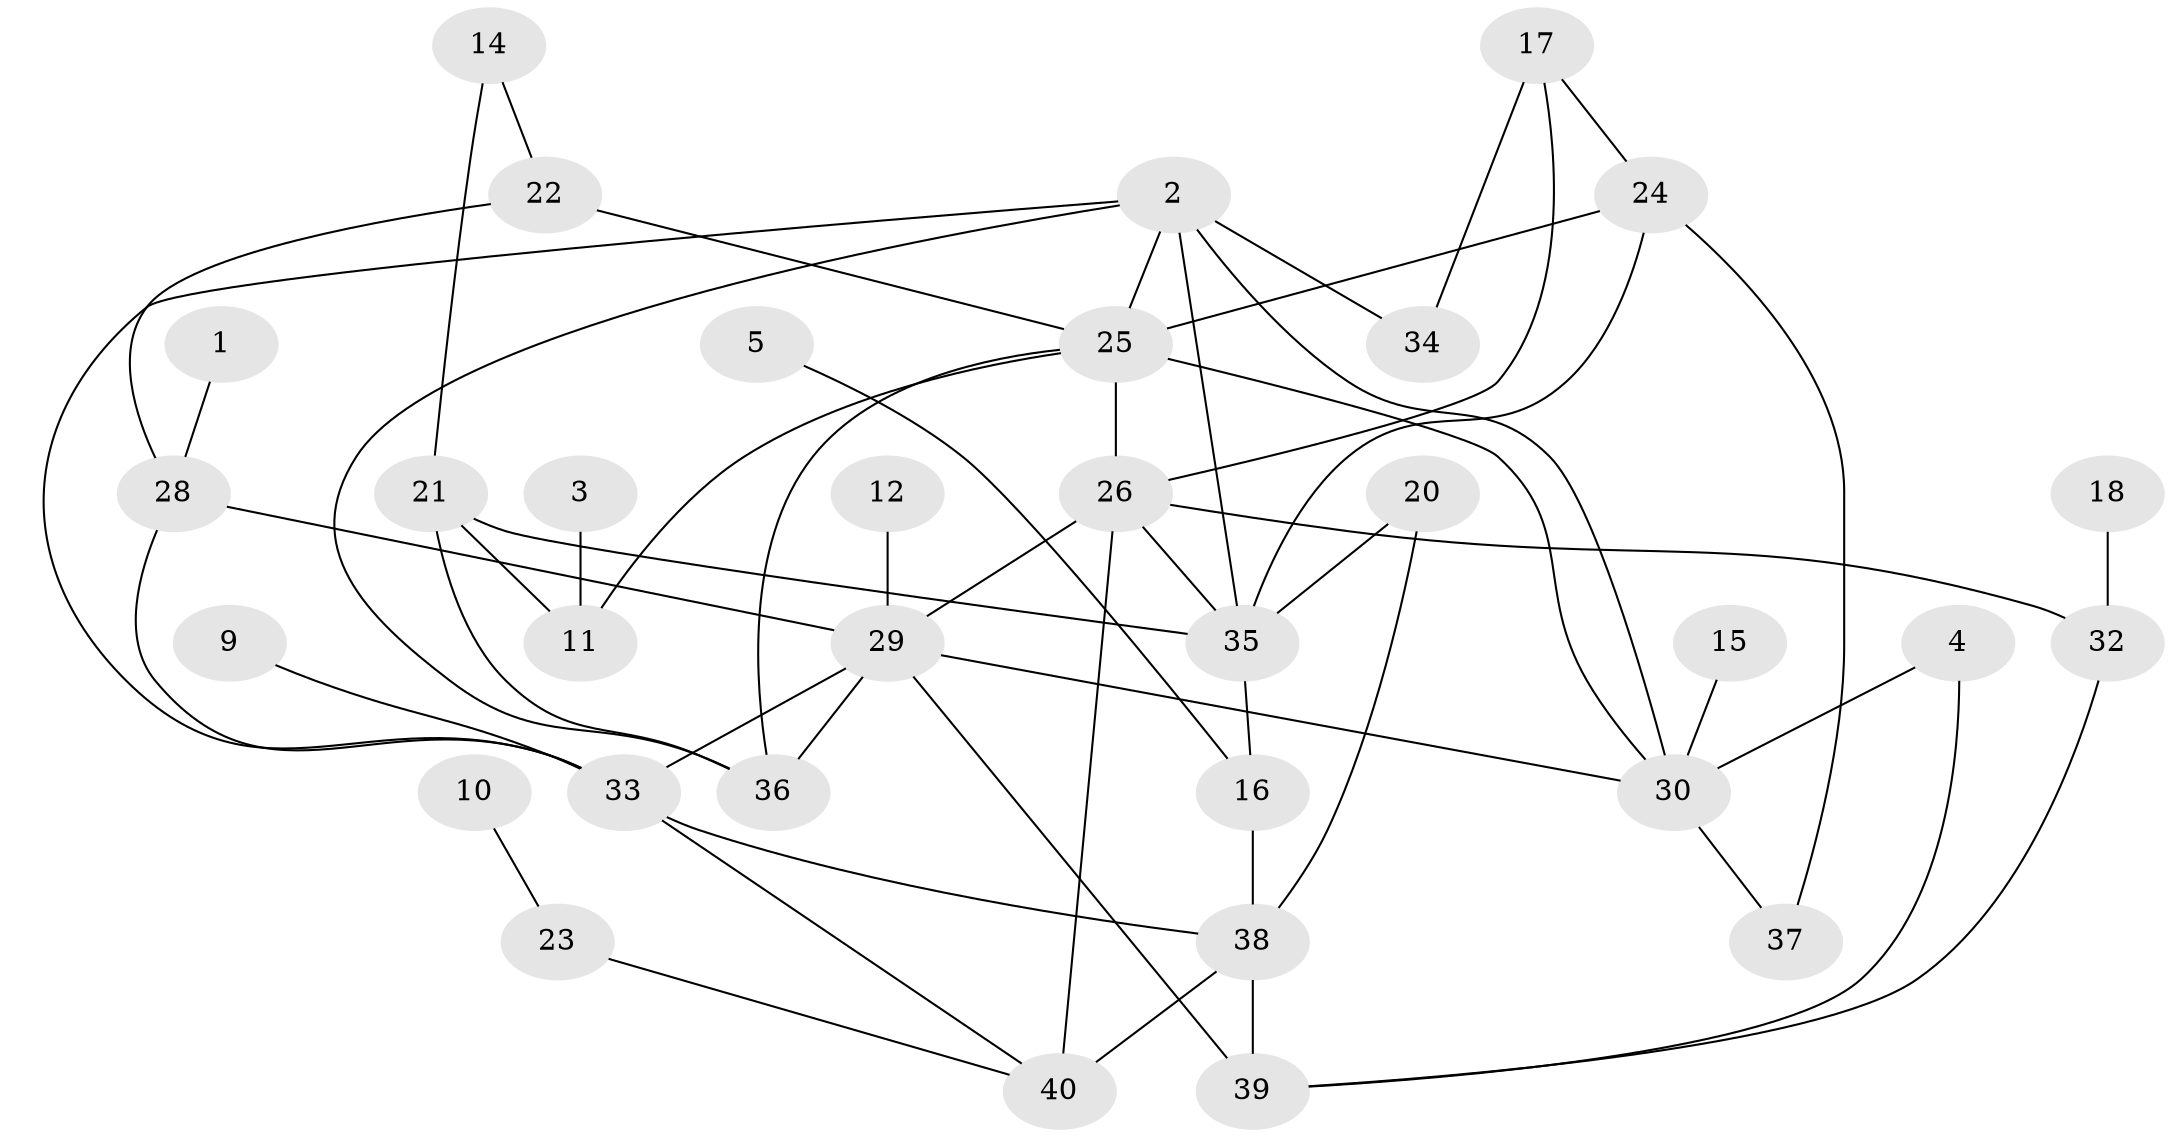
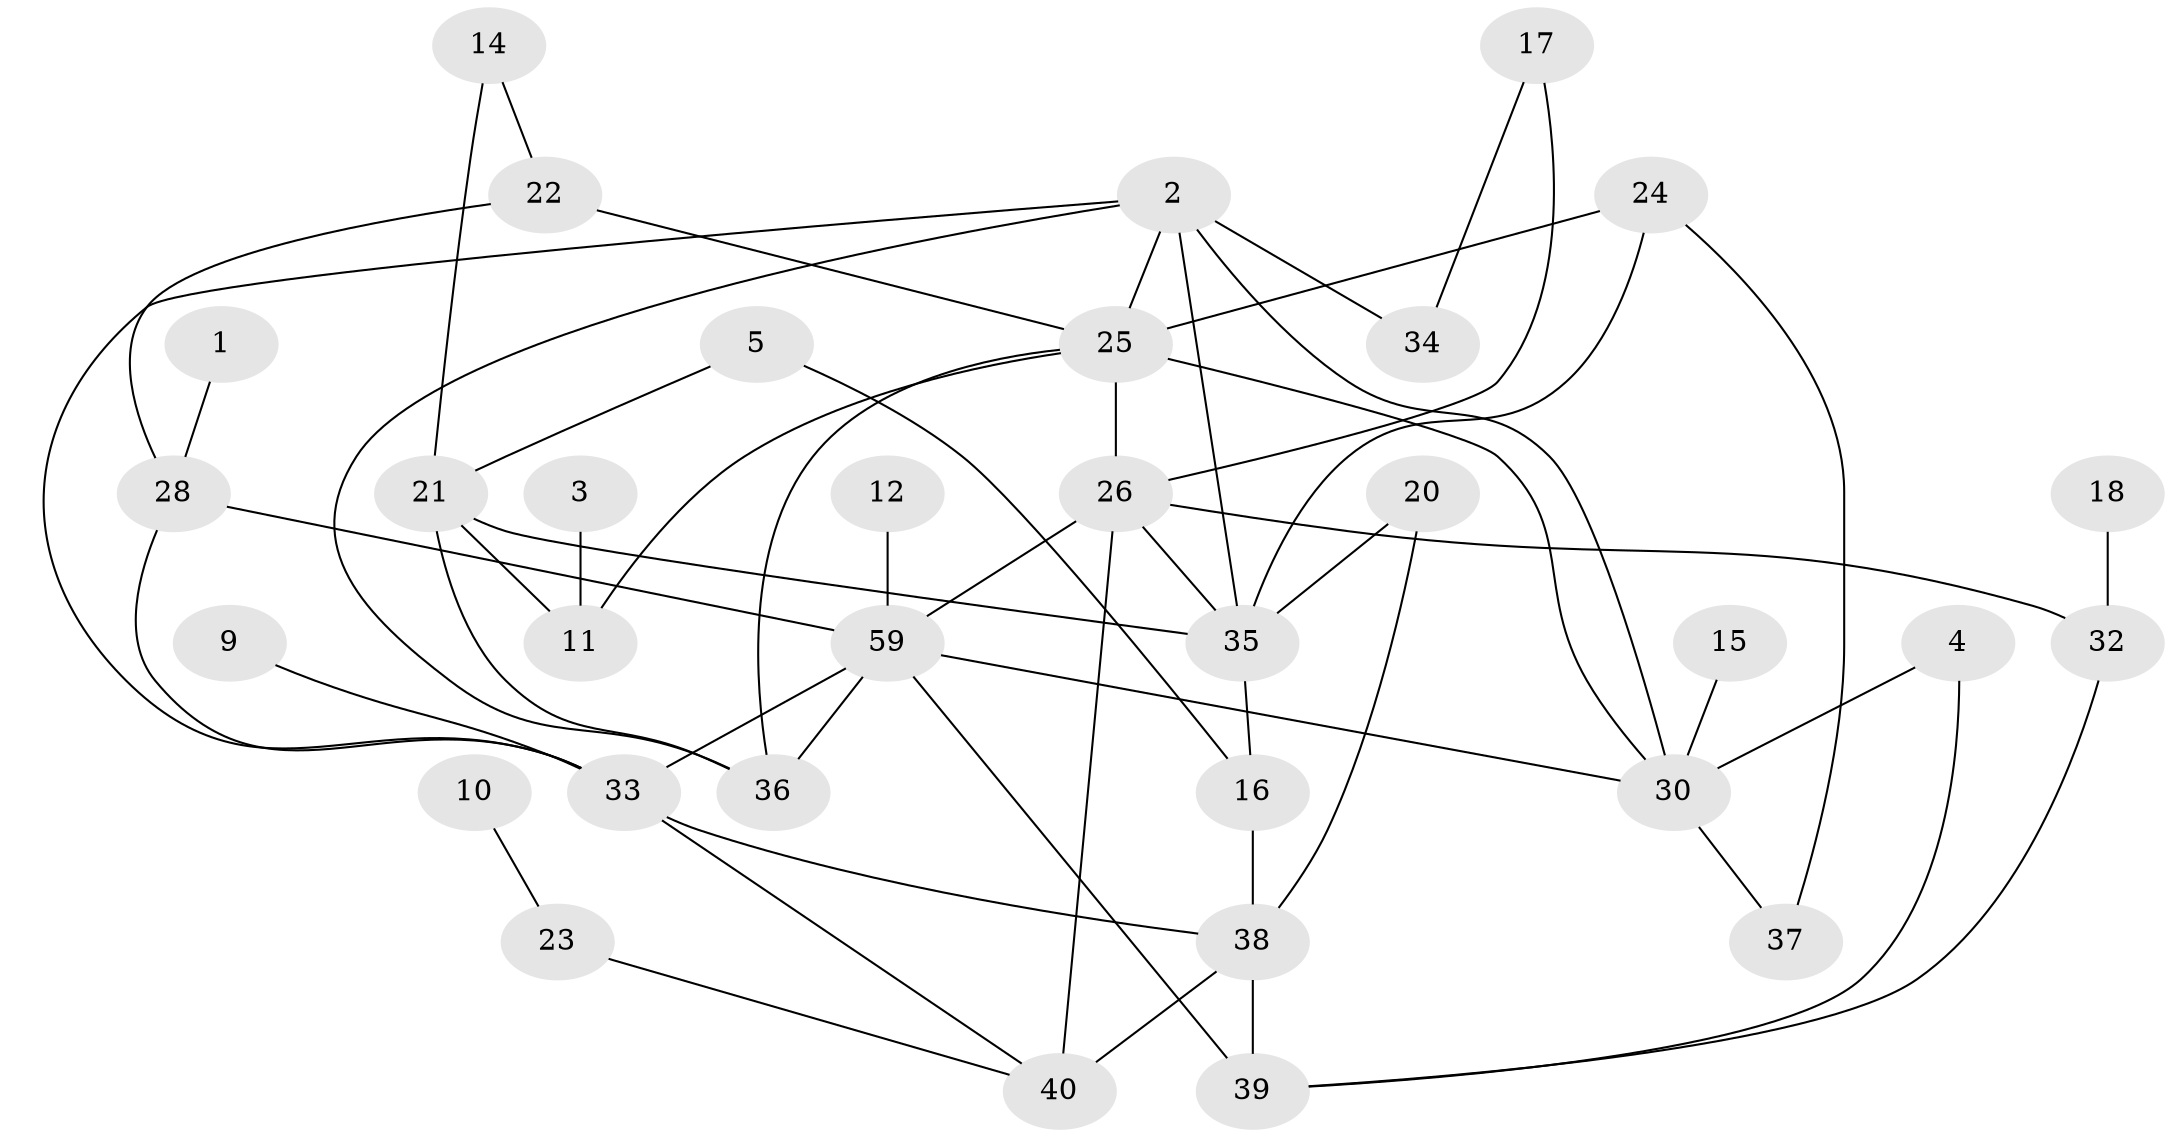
(1594, 120) -> none
none -> (593, 418)
(888, 643) -> (888, 643)
